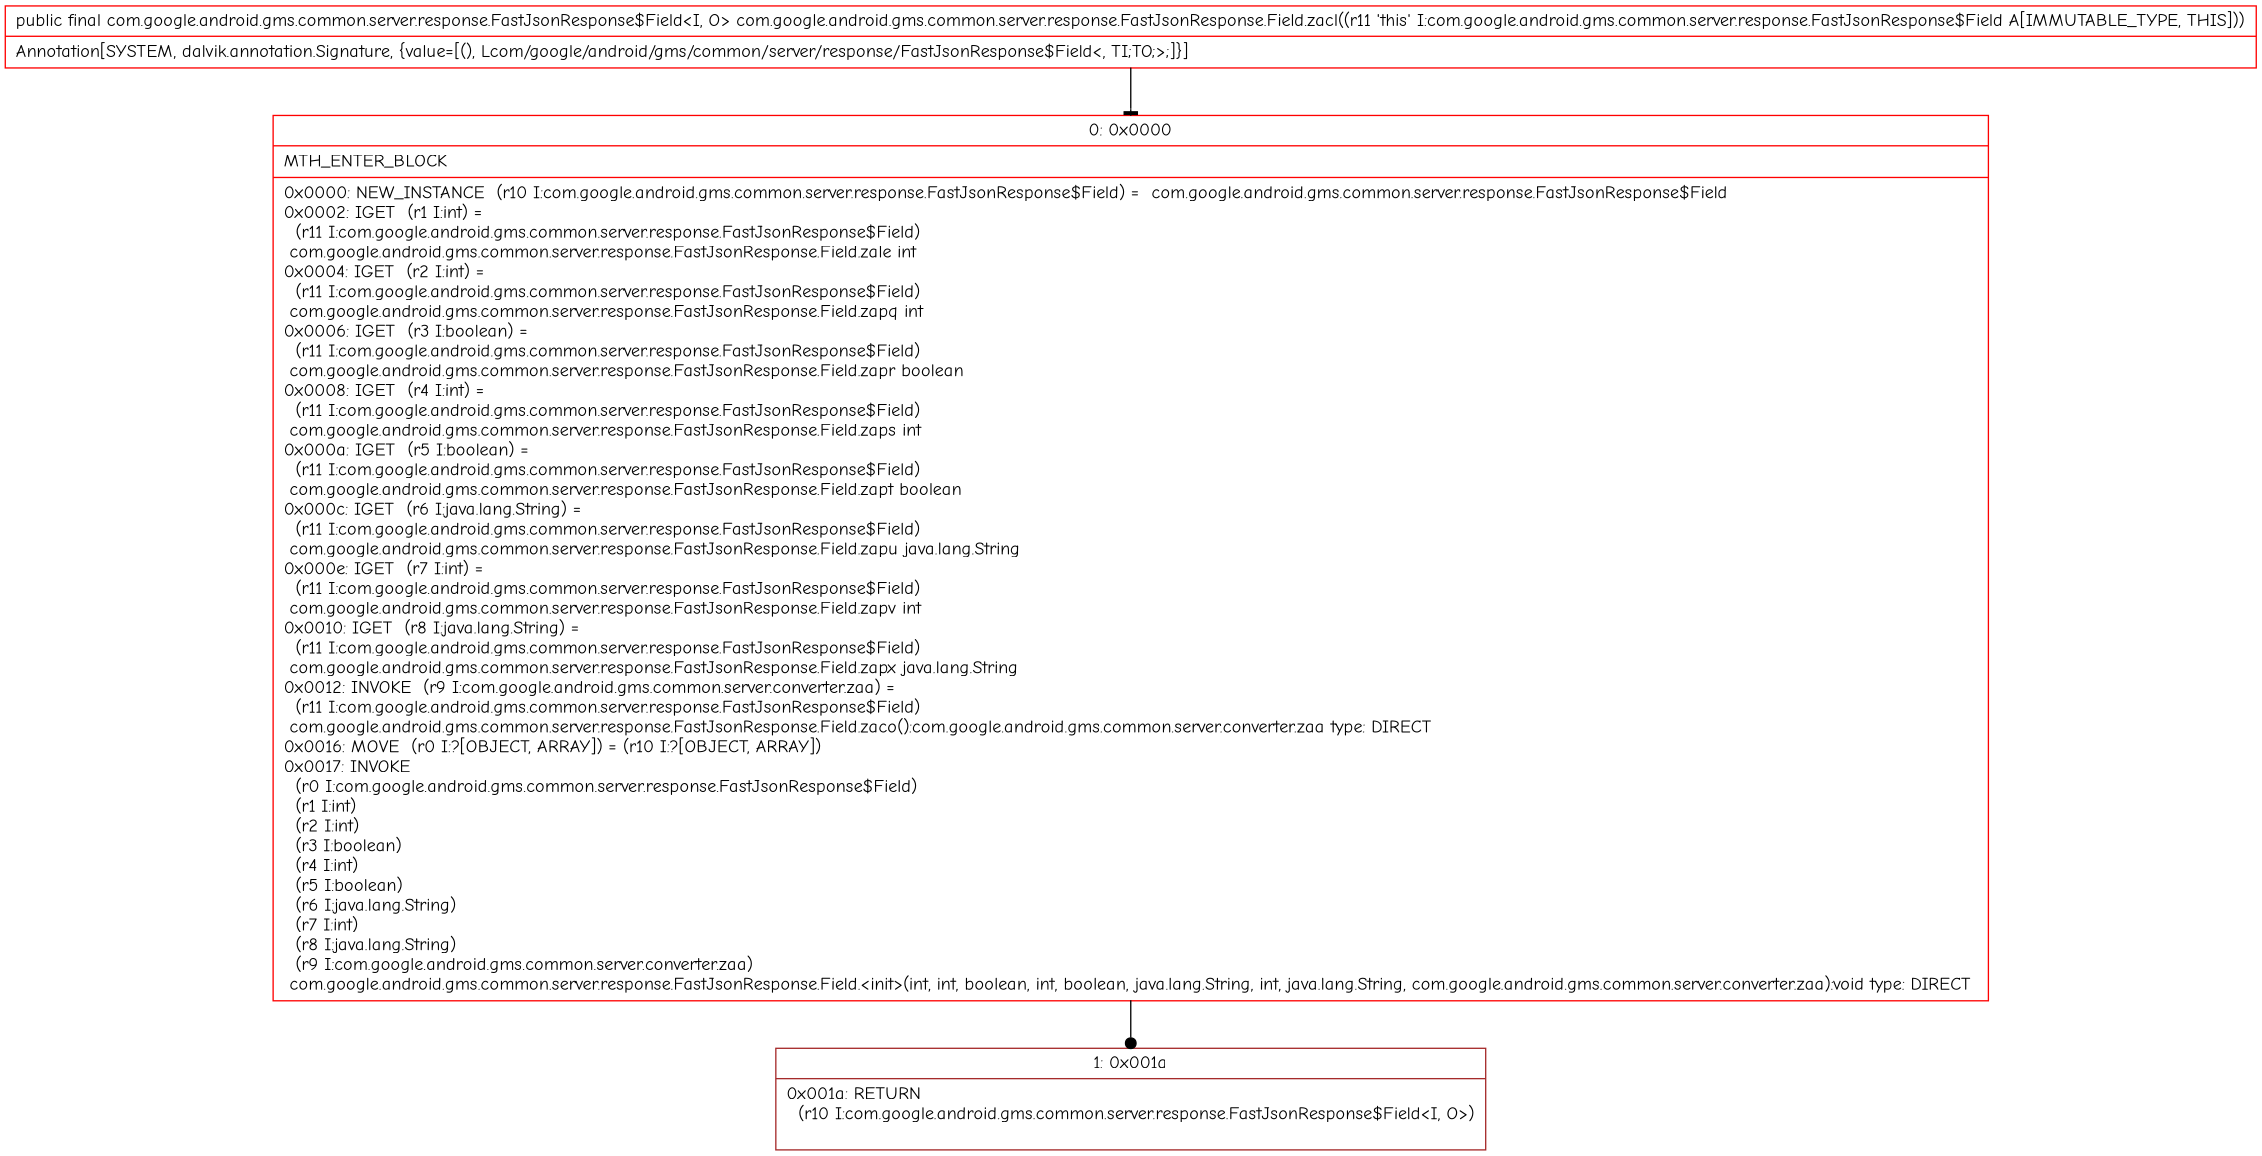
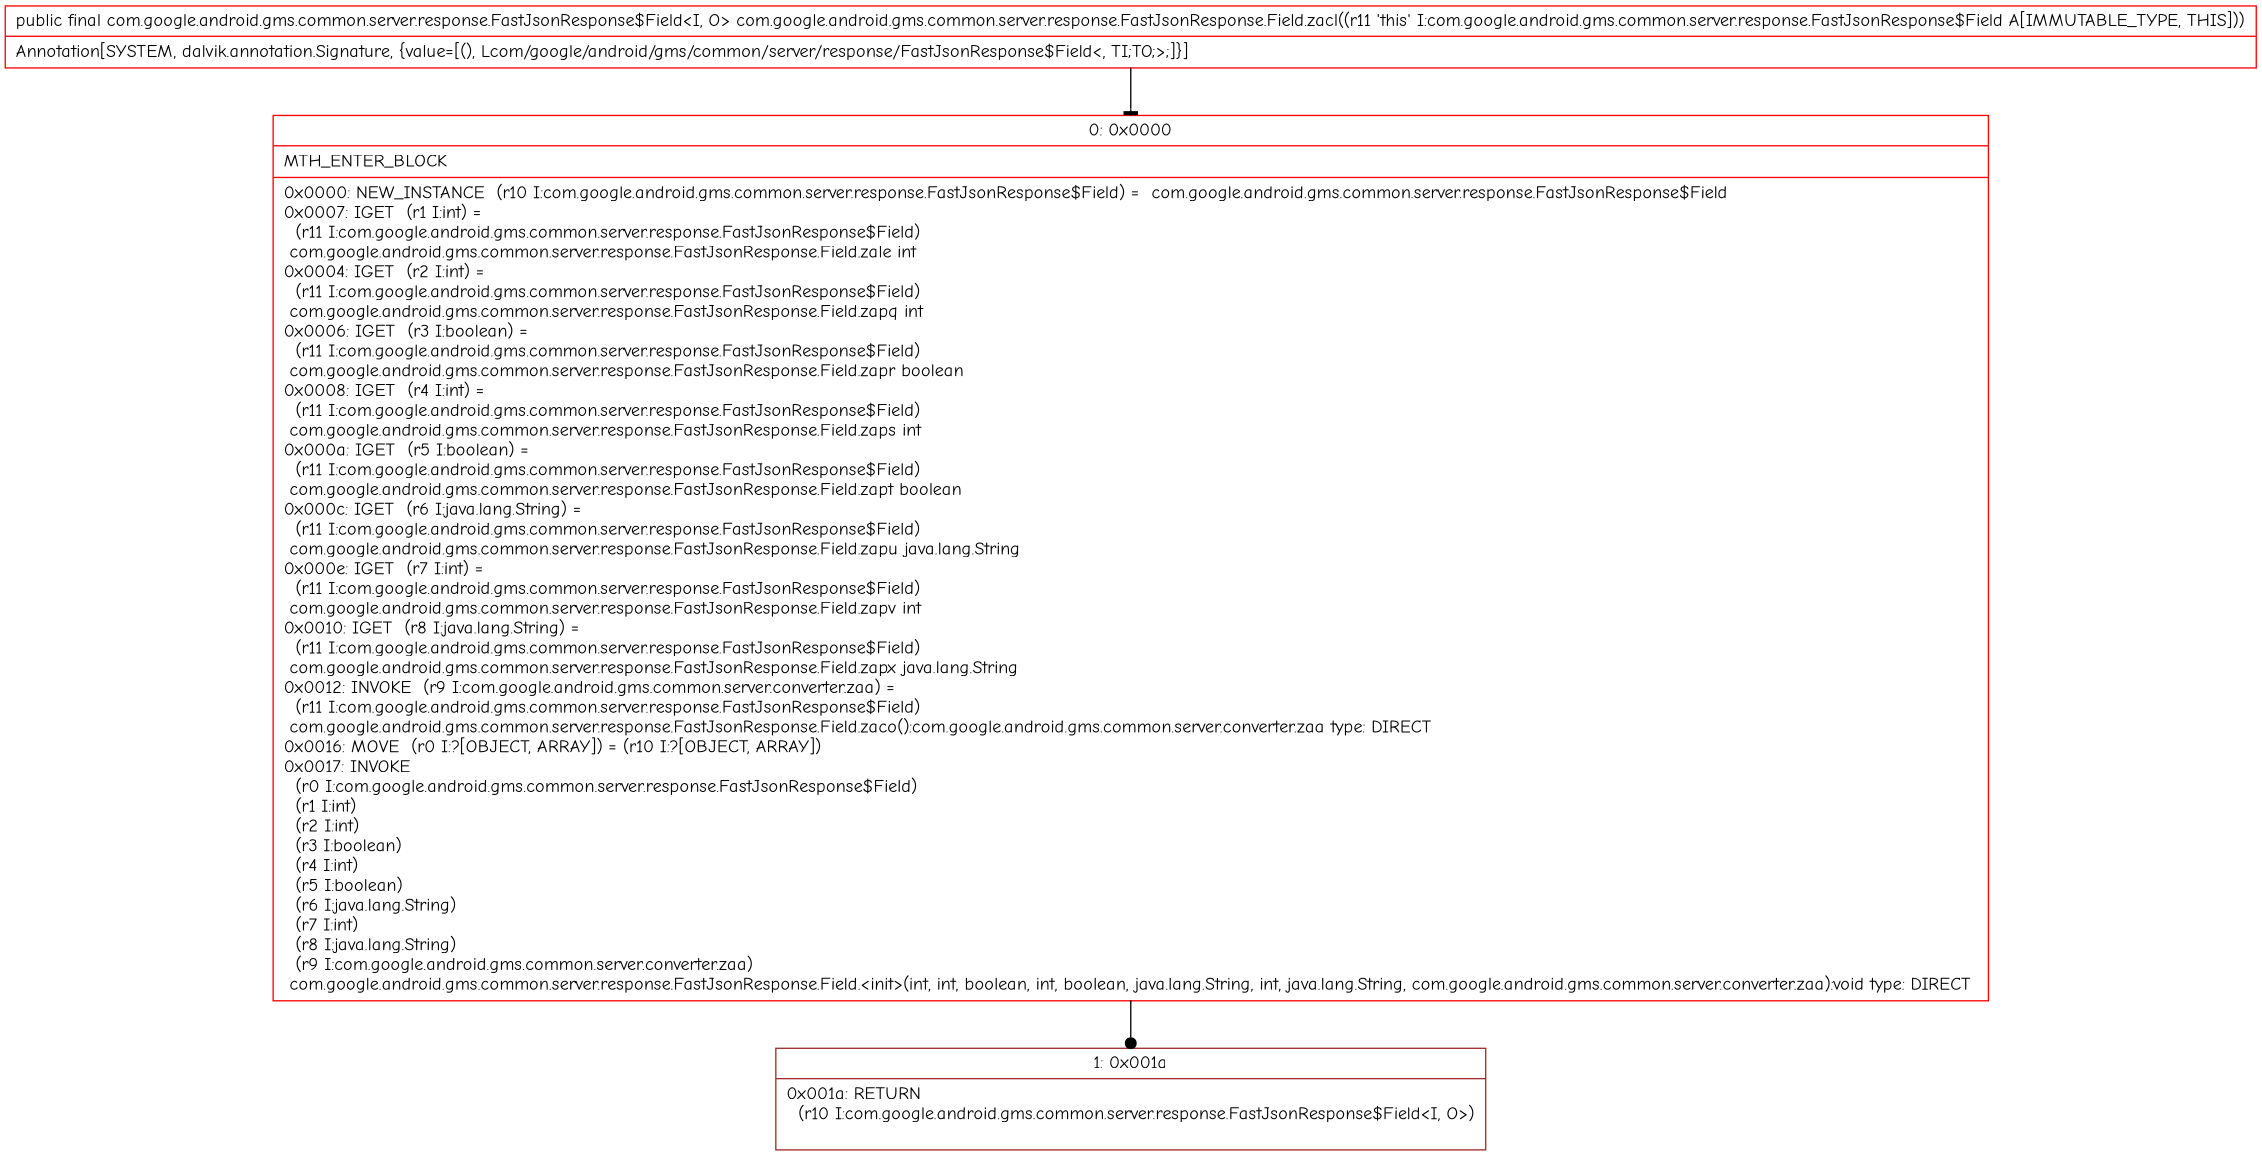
(387, 212) -> (386, 212)
